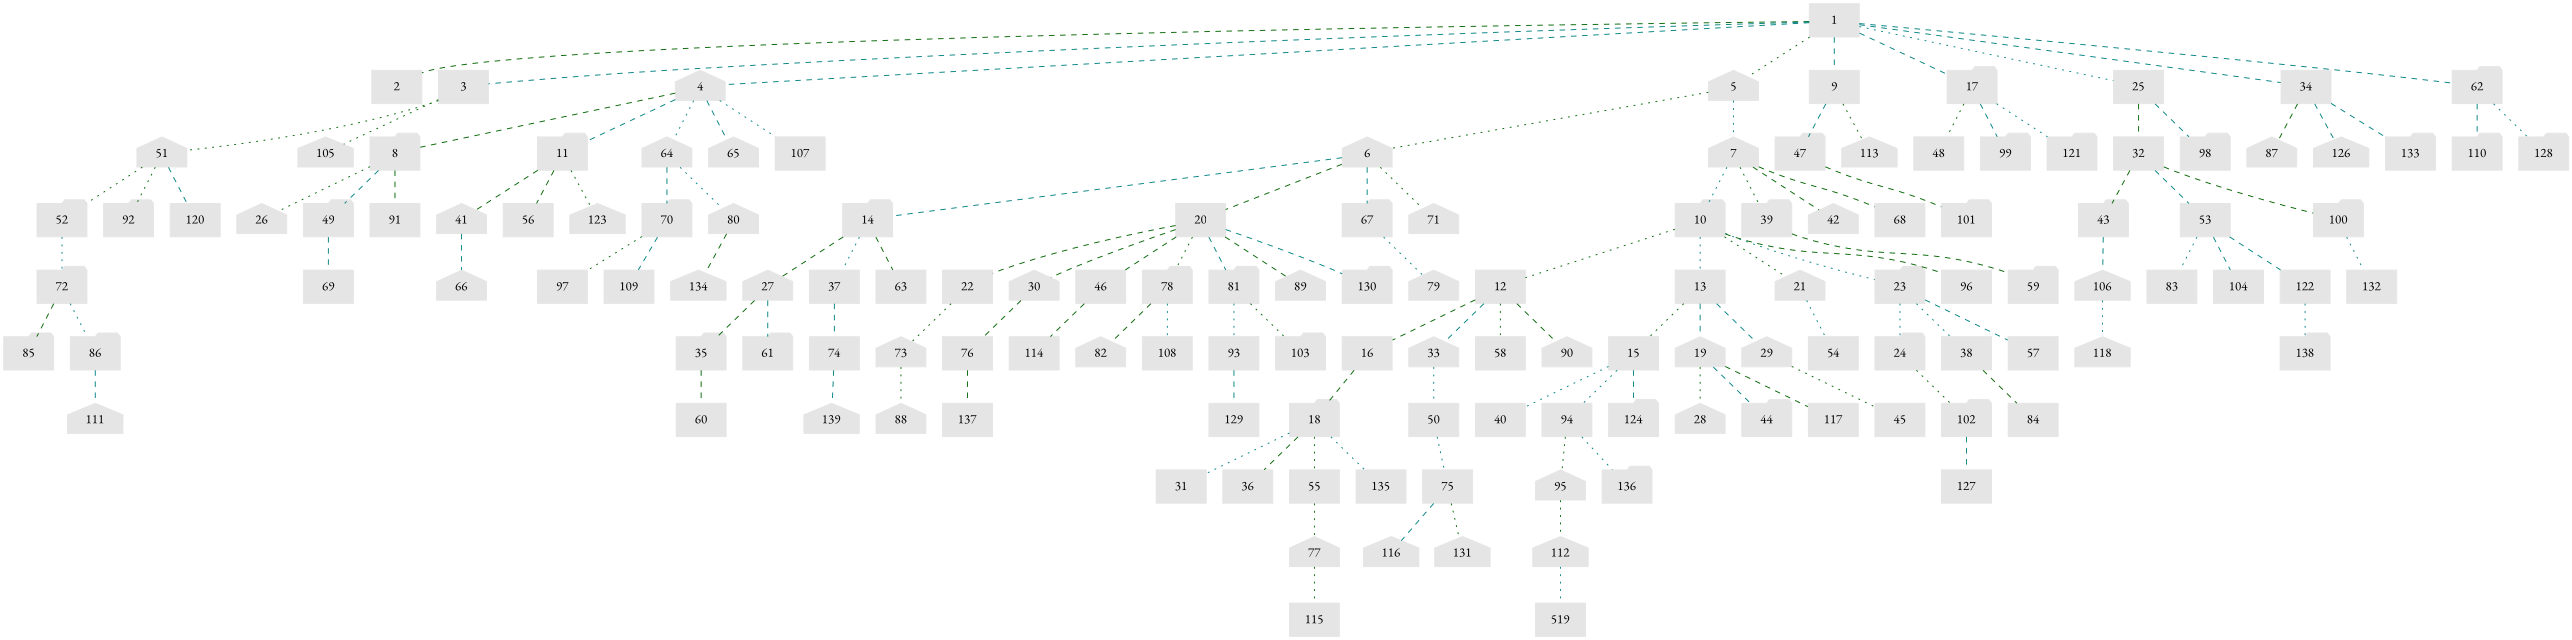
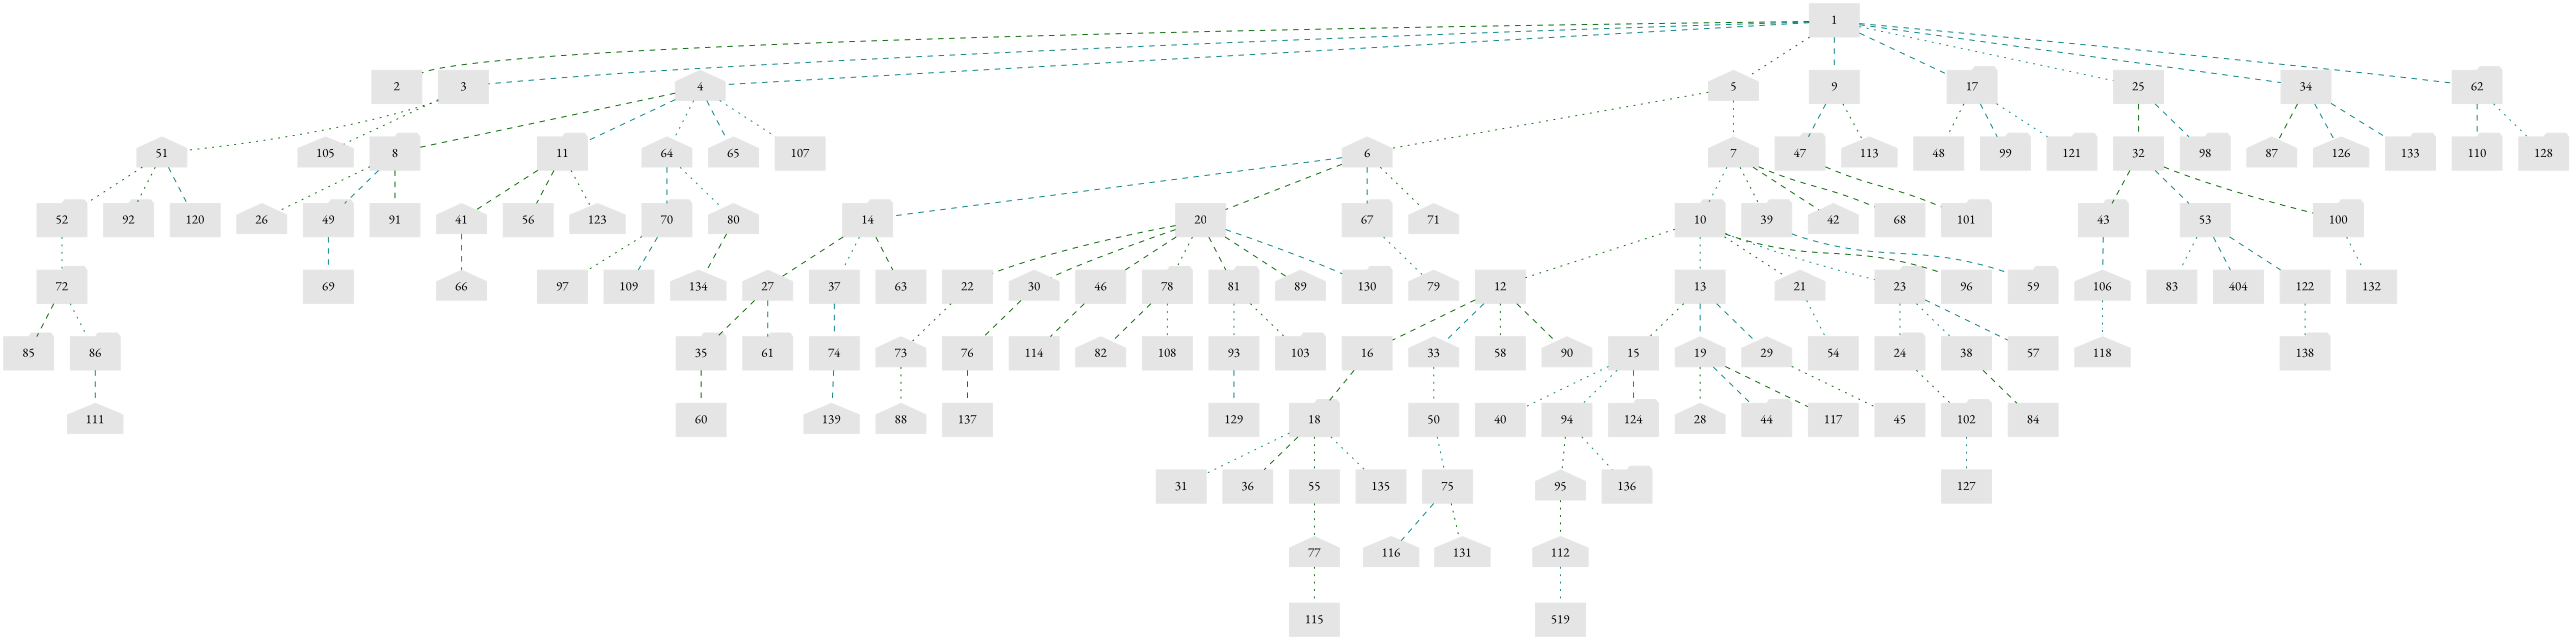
(1900, 253) -> (1900, 253)
(1217, 254) -> (1217, 254)
(2238, 287) -> (2238, 287)
(1967, 453) -> (1967, 453)
